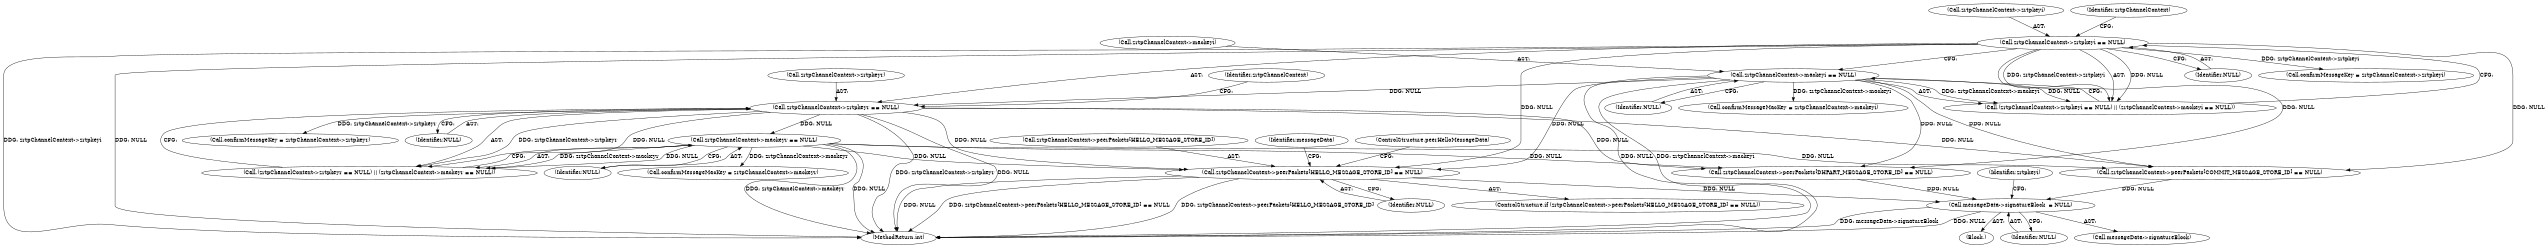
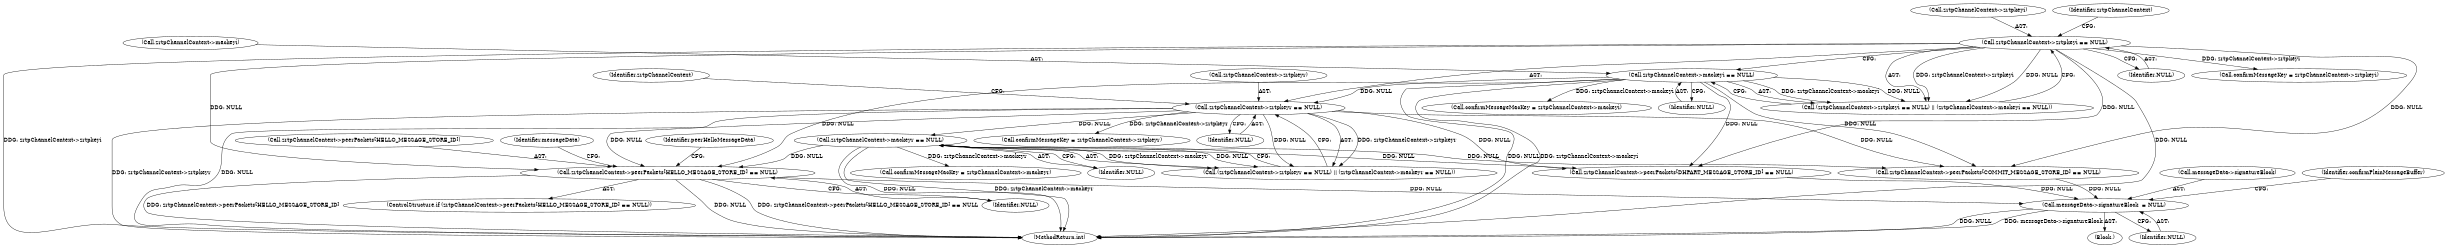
(1433, 140) -> (709, 140)
(2015, 173) -> (2373, 173)
(2075, 221) -> (2168, 189)
